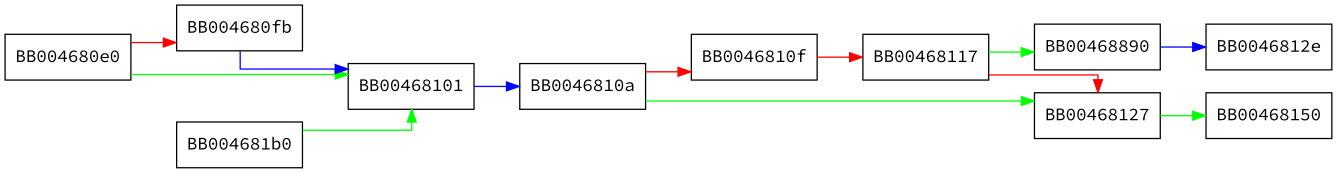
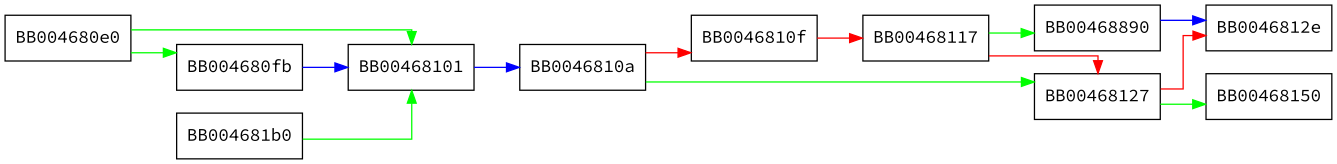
(147, 43) -> (147, 53)
none -> (1183, 69)
